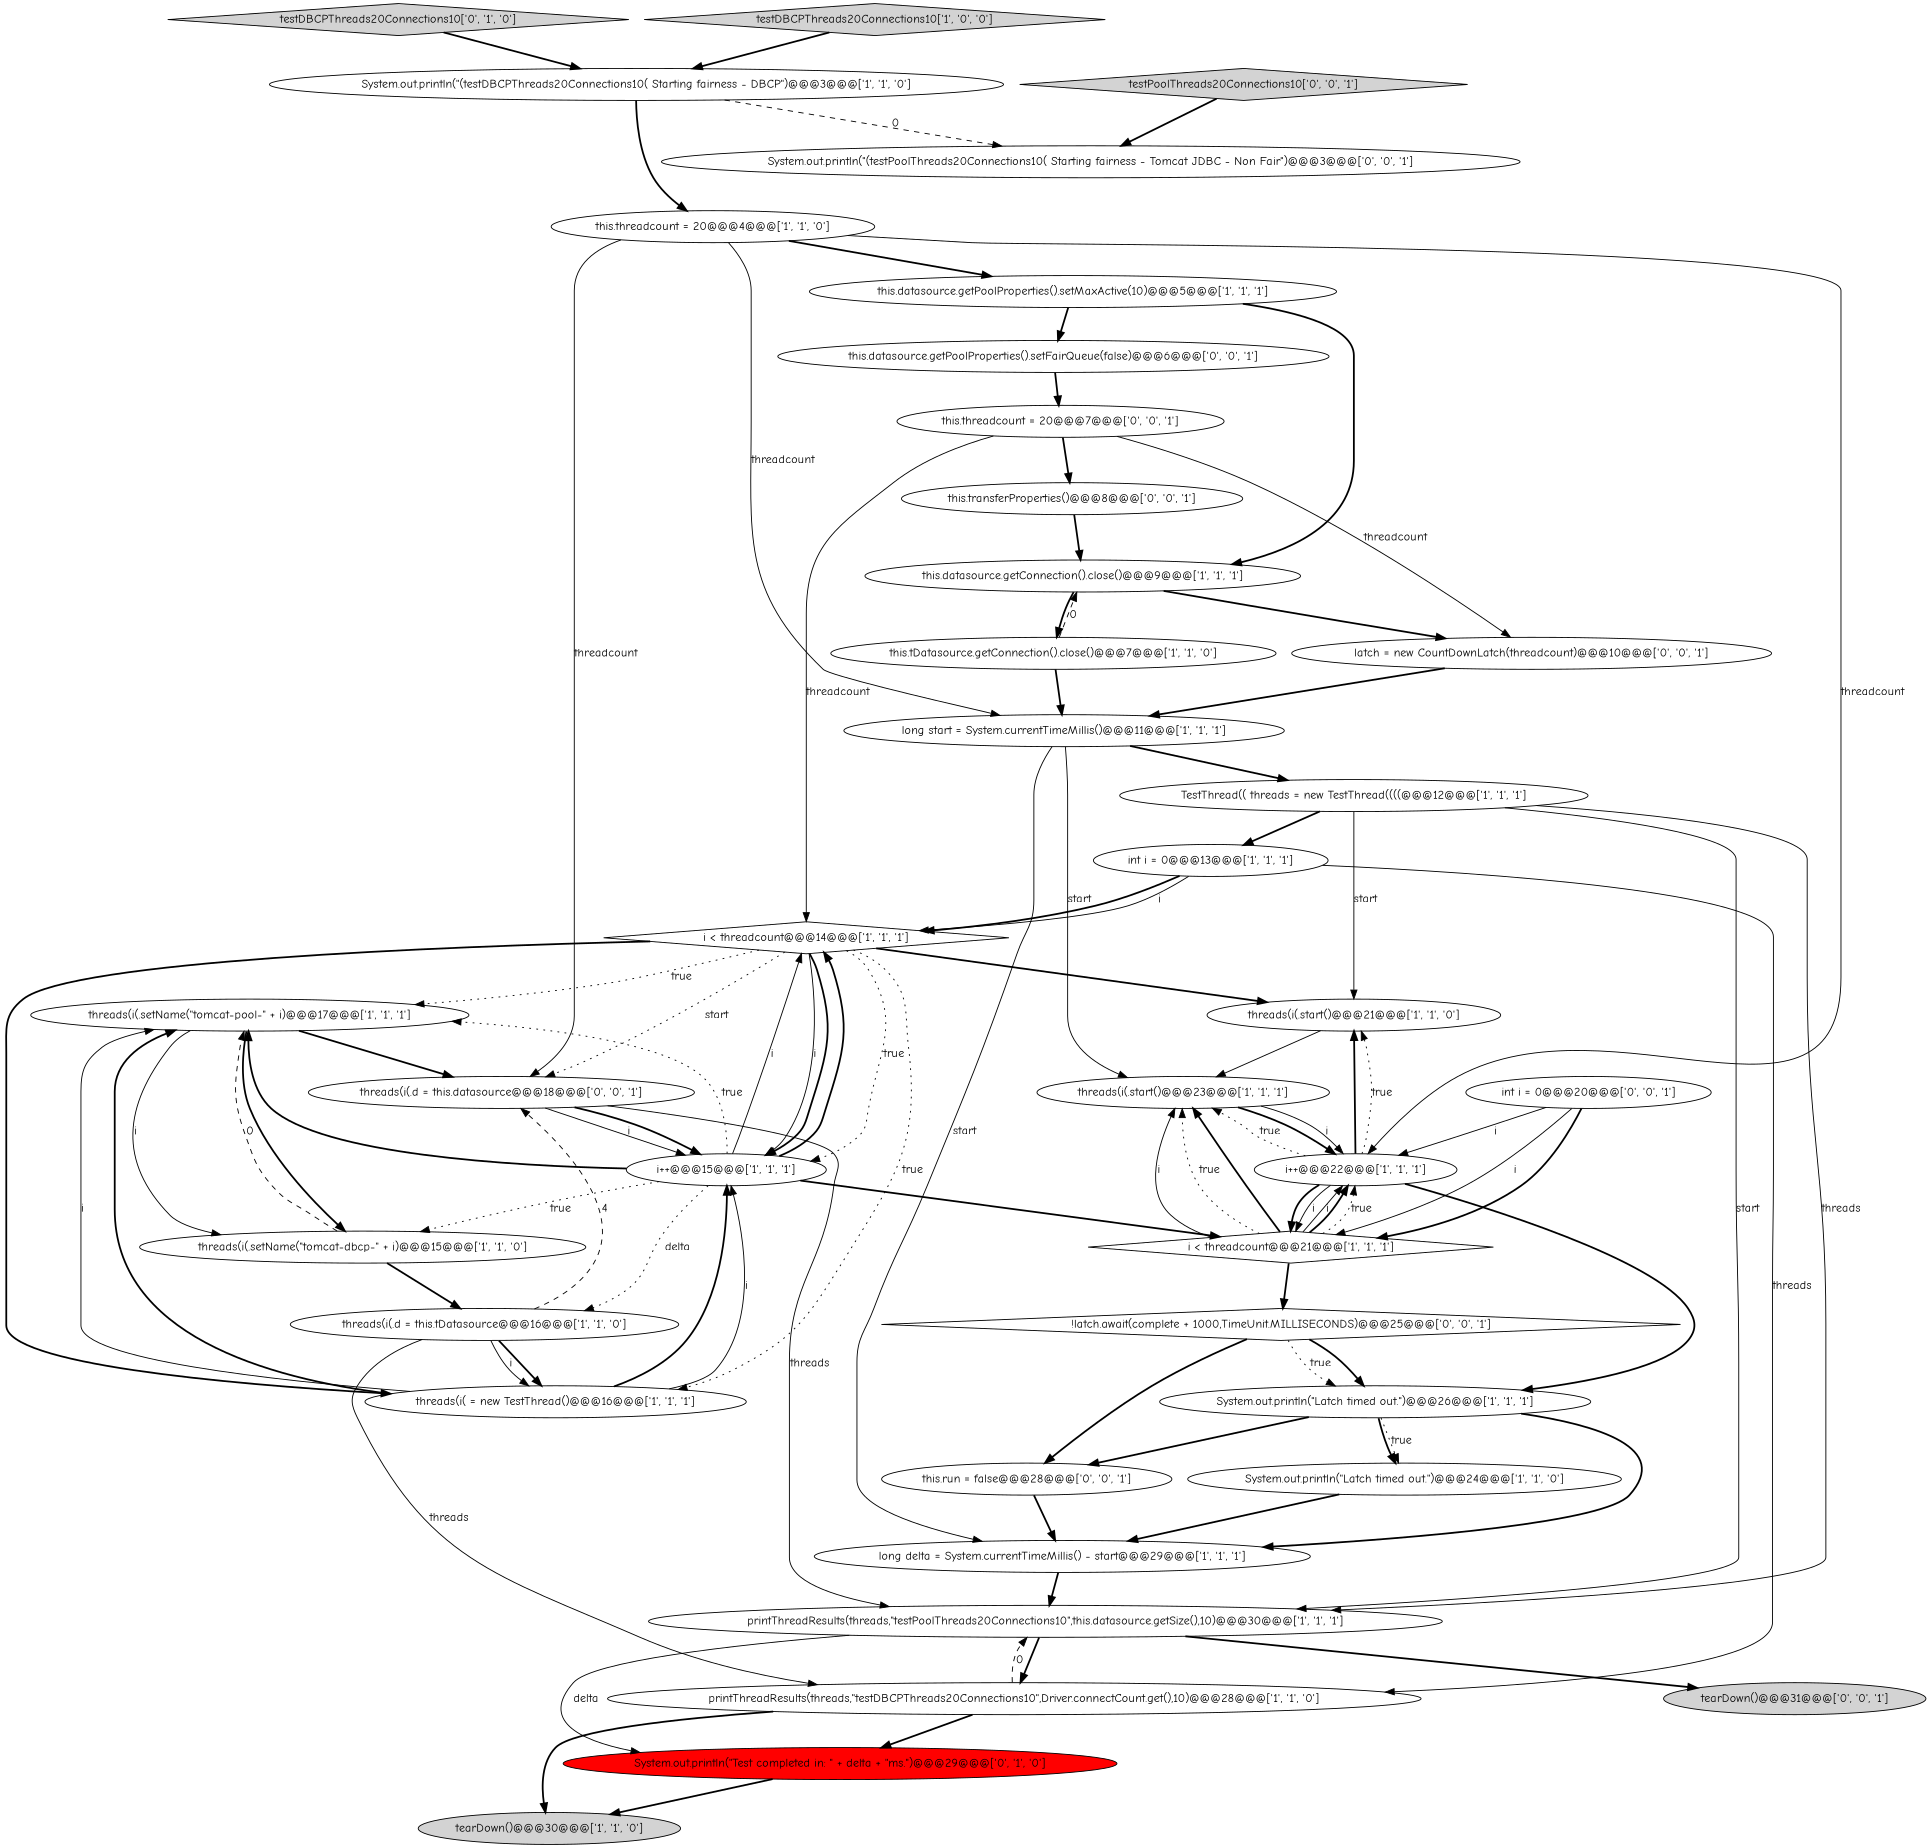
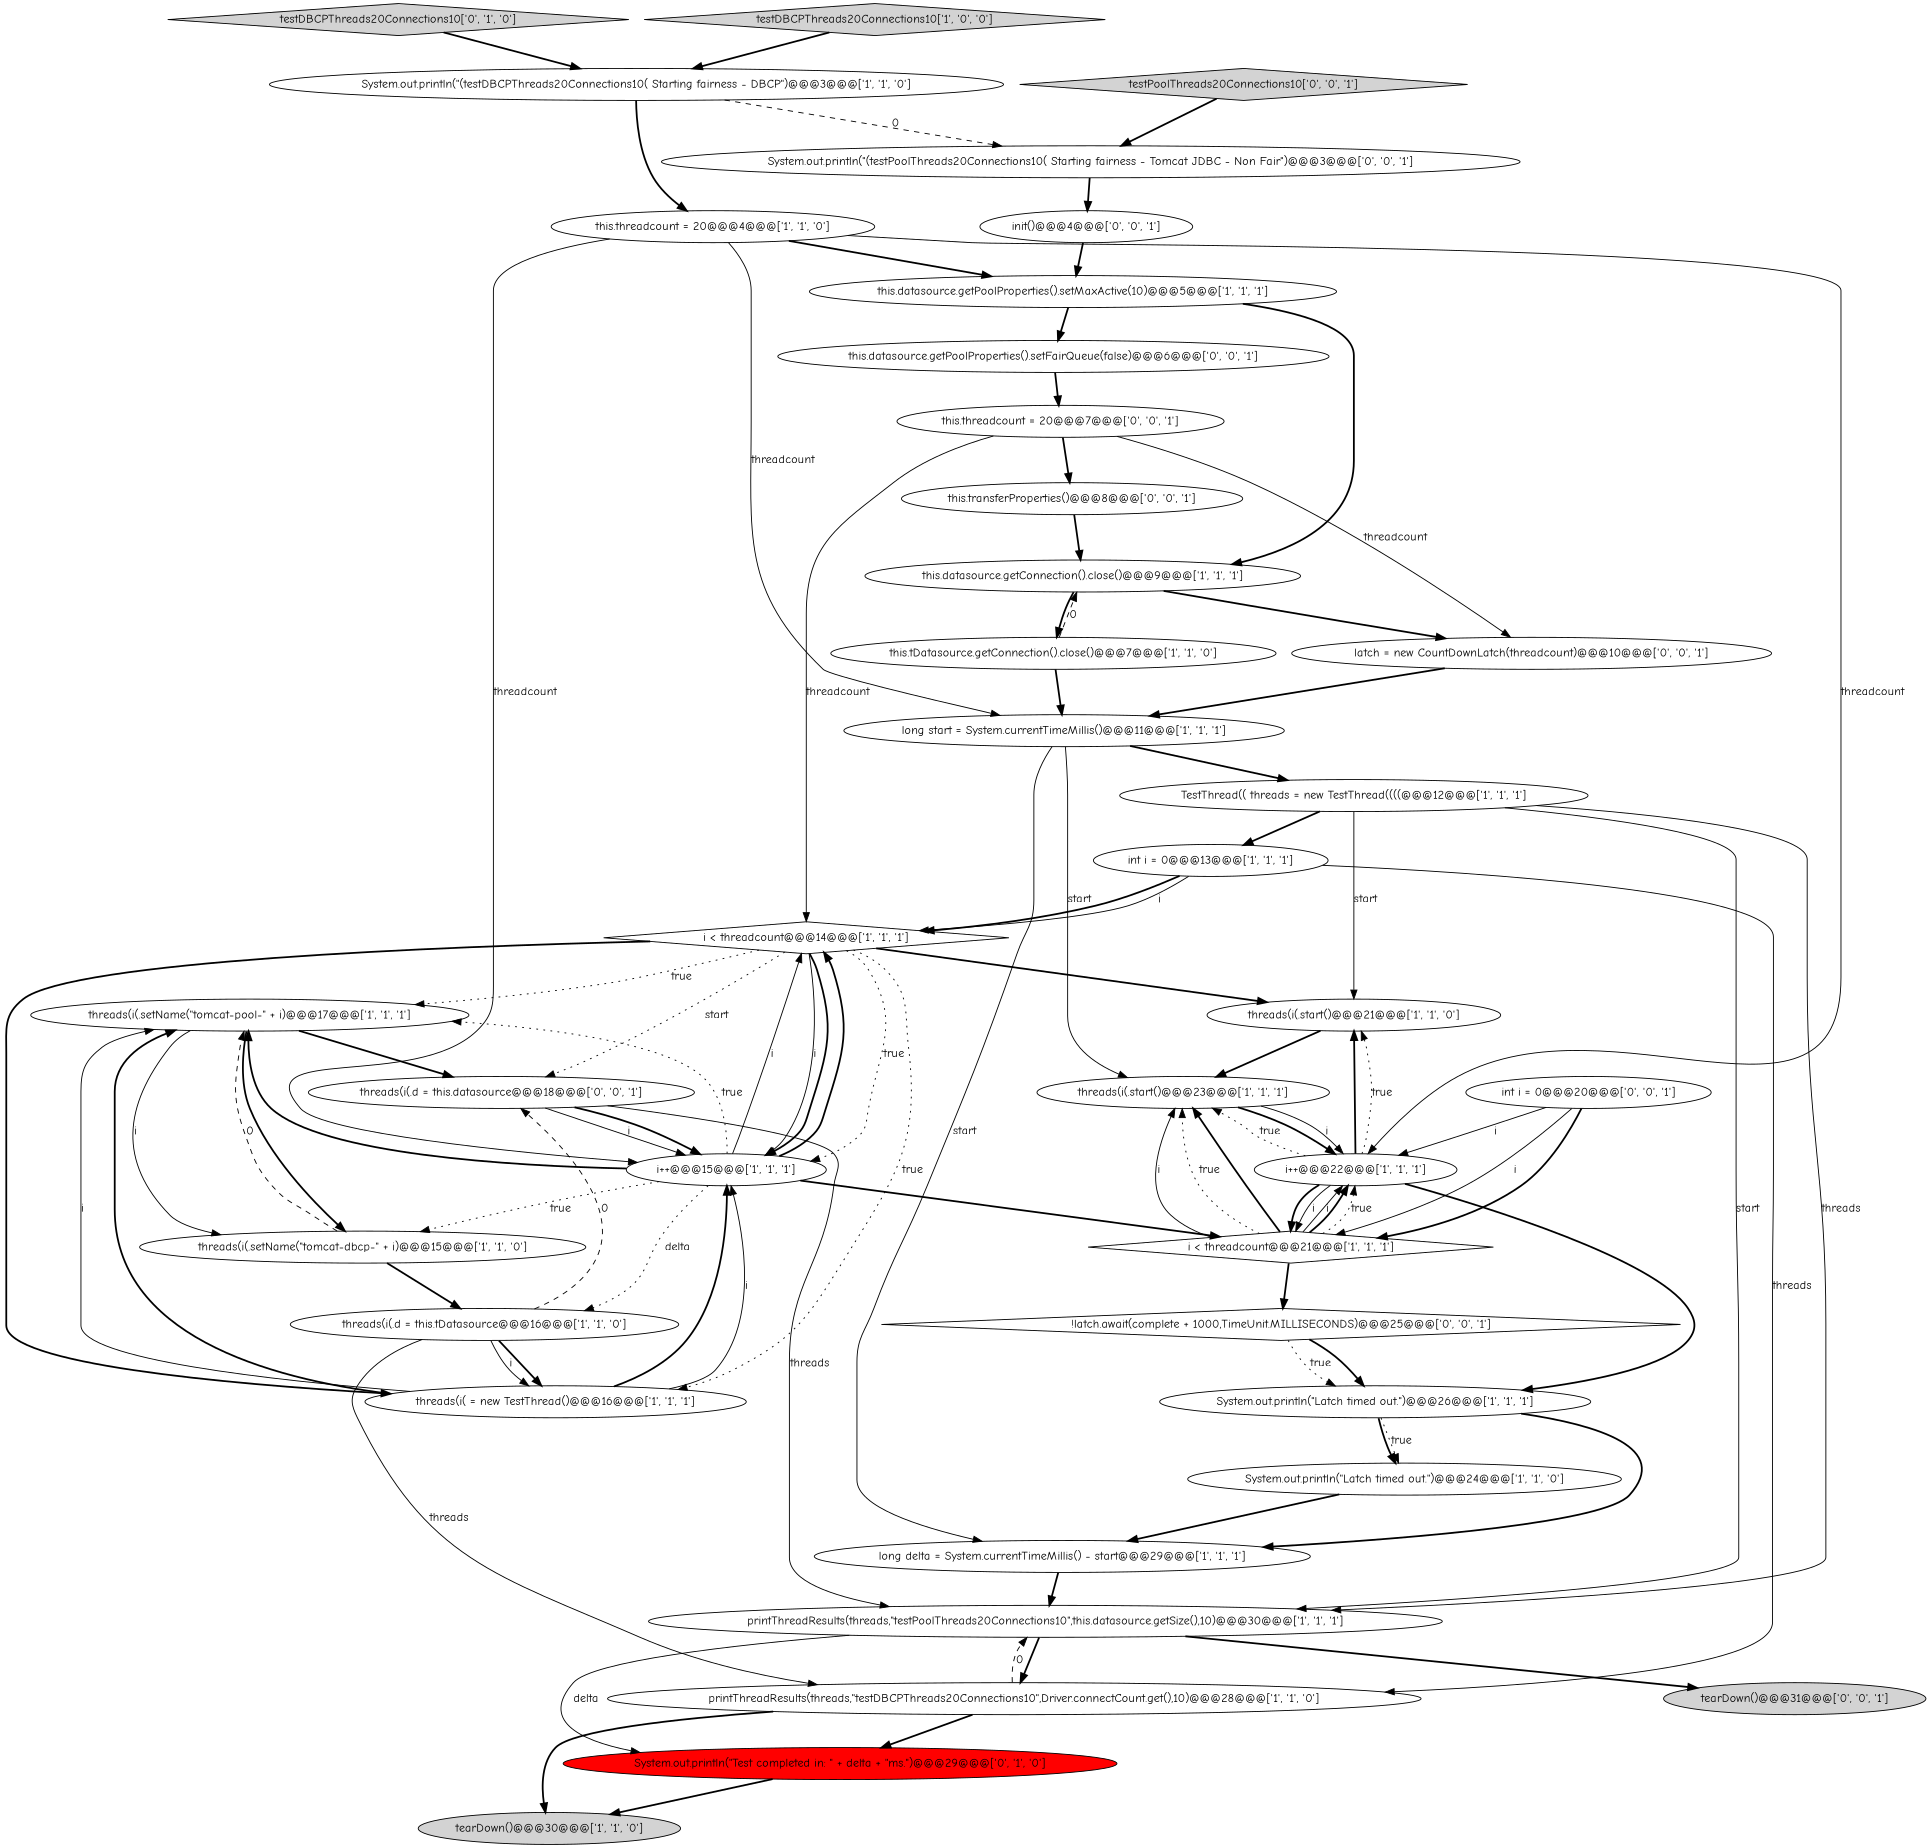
none -> (1086, 227)
(574, 651) -> (493, 876)
(1273, 1052) -> (1273, 1052)
(605, 1208) -> (605, 1208)
(1027, 1479) -> none
